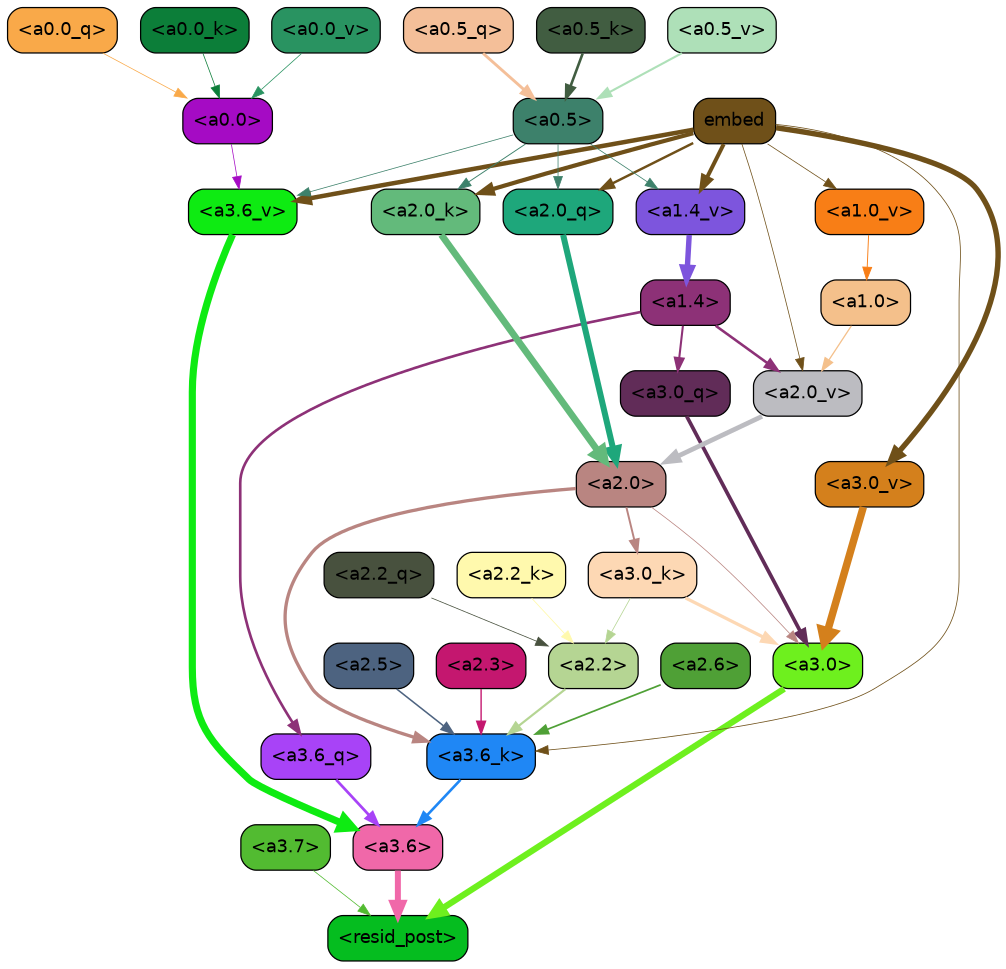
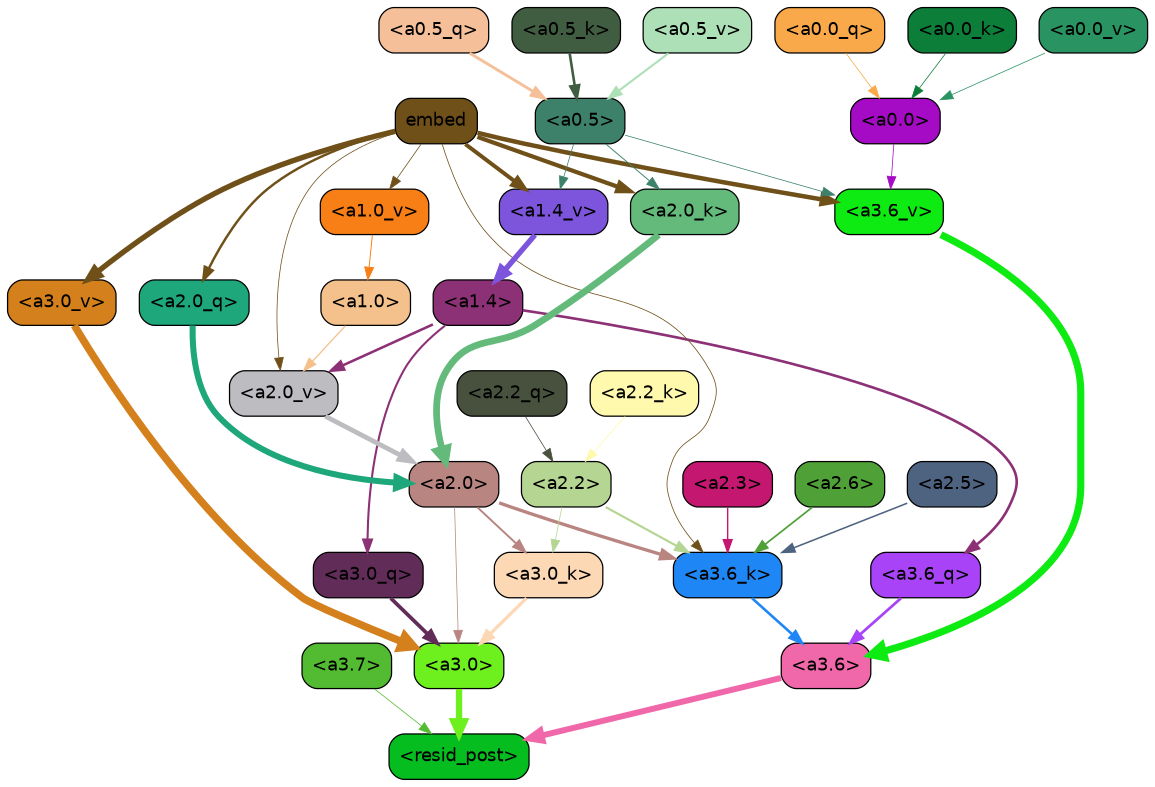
(558, 162) -> none
(621, 615) -> (557, 531)
